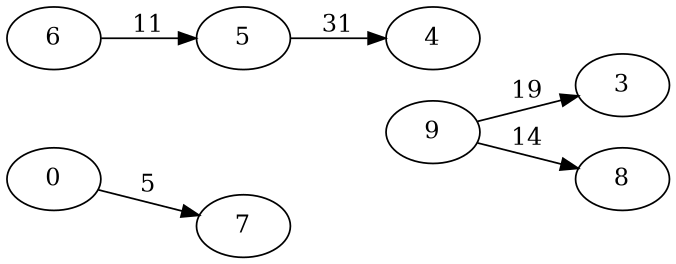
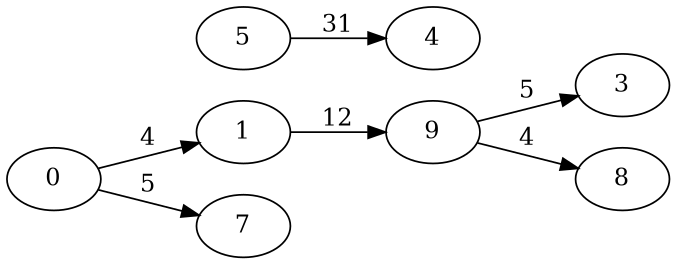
(54, 38) -> none
(528, 91) -> (528, 91)
none -> (243, 132)
(528, 138) -> (528, 138)
